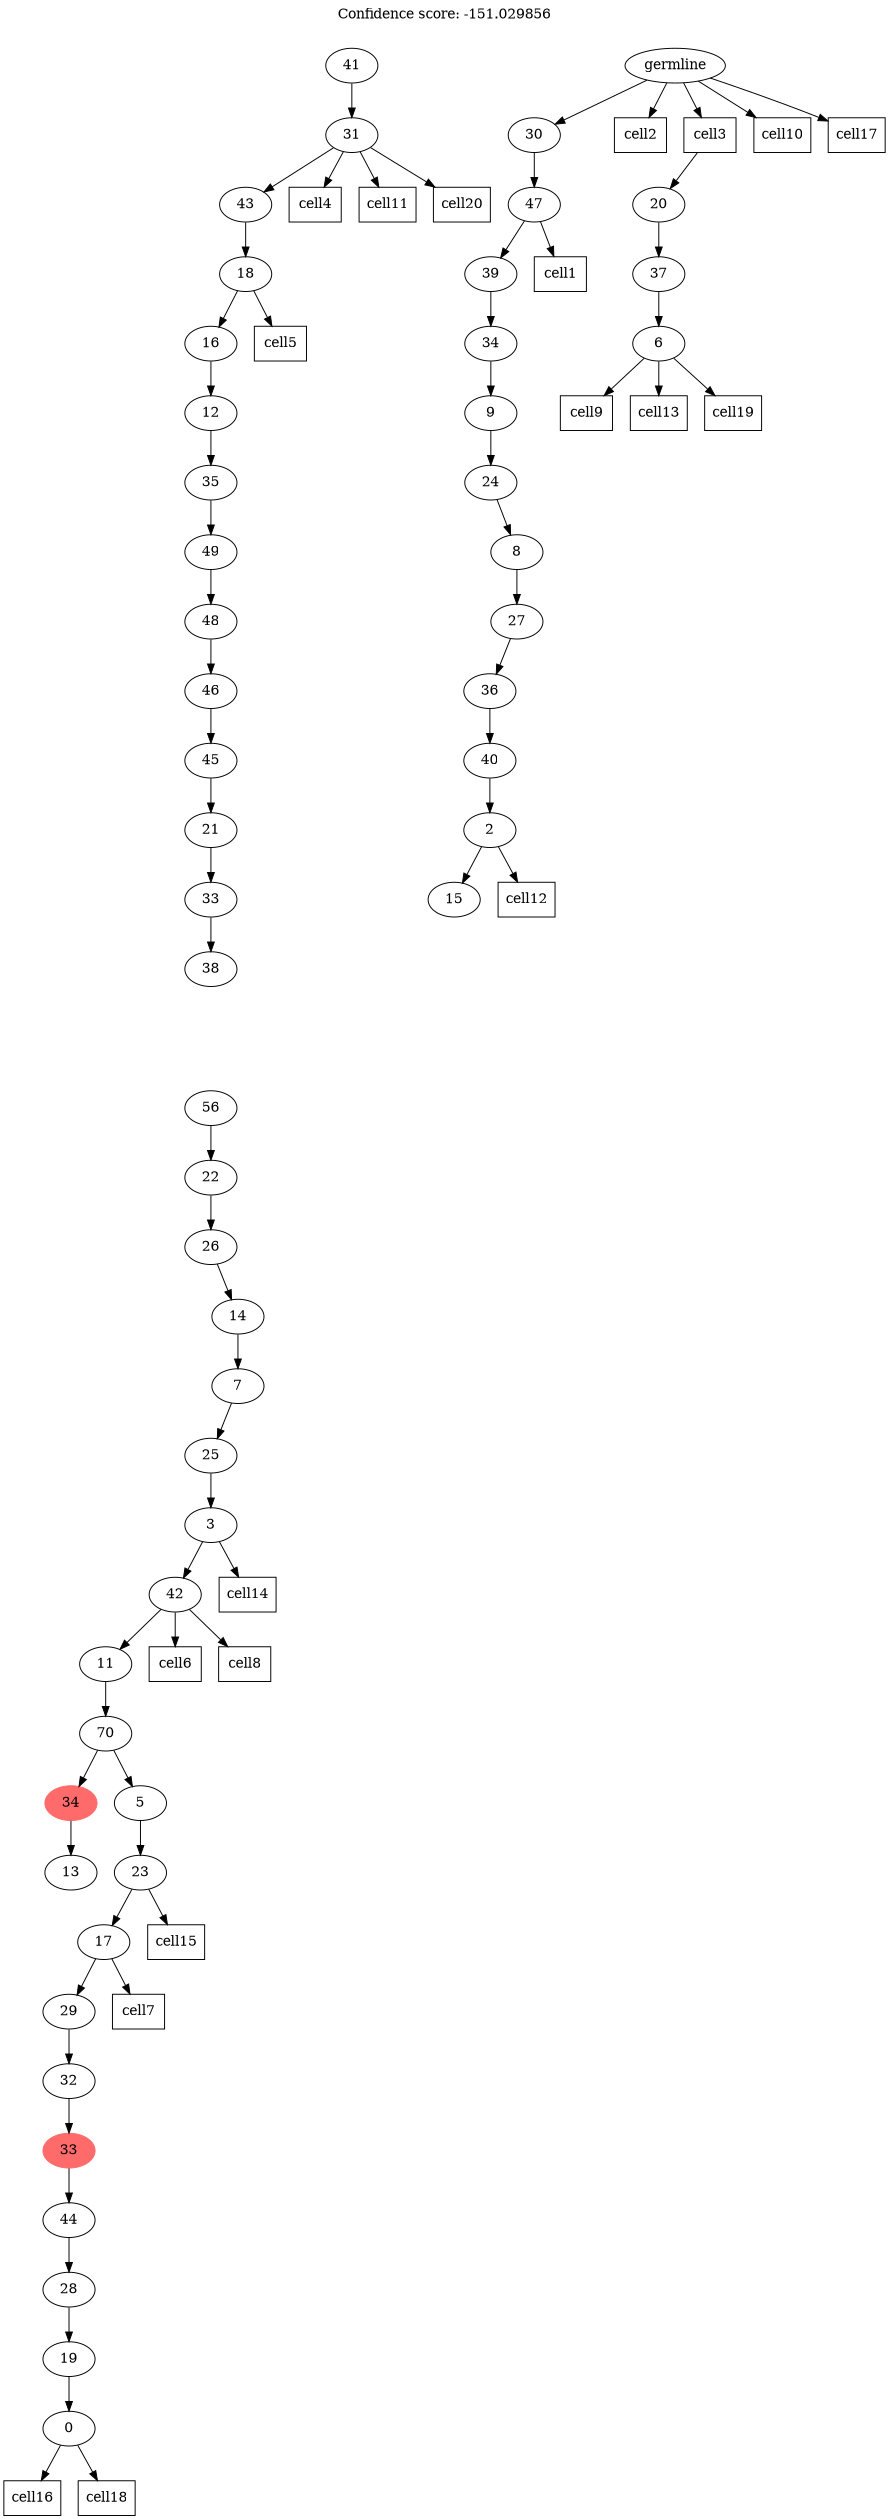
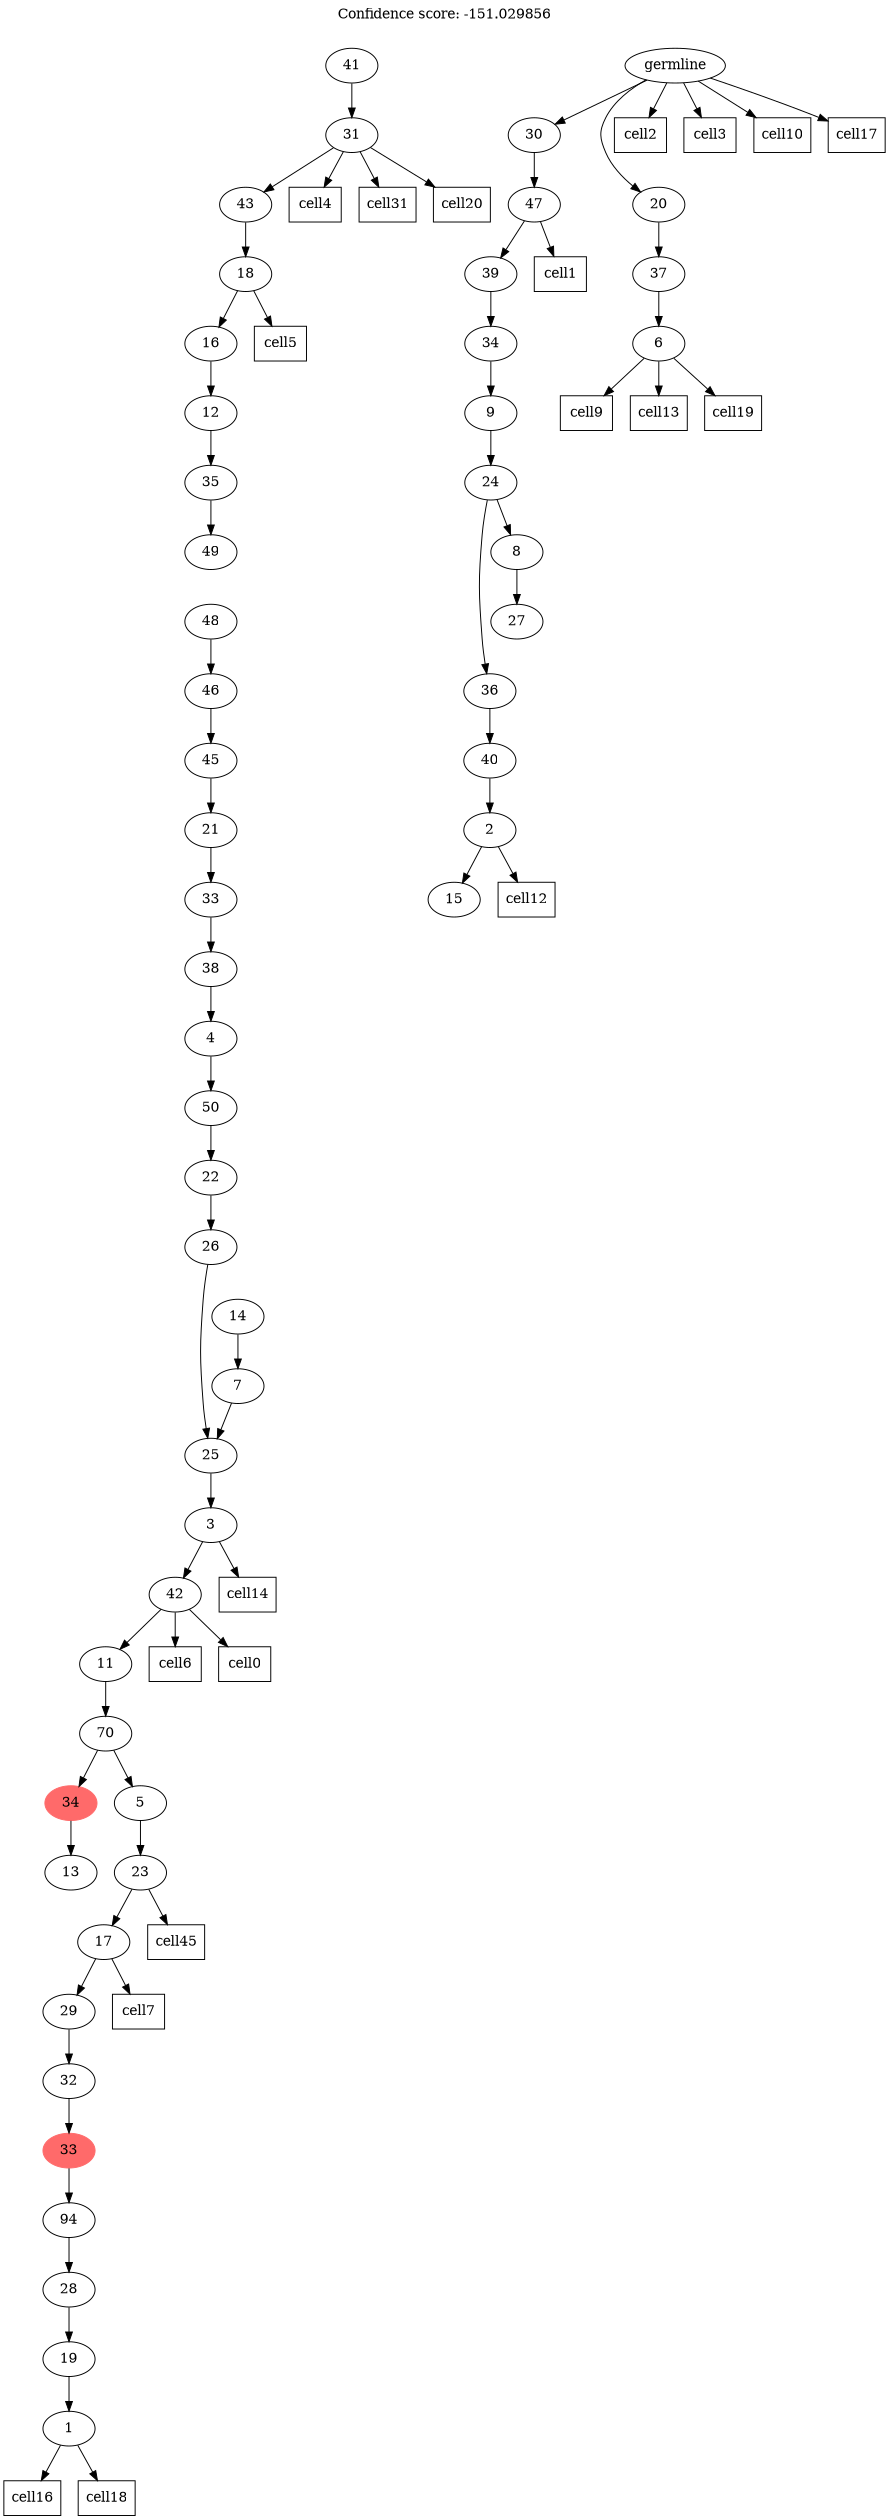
(687, 167) -> (602, 129)
(388, 205) -> (388, 205)
(211, 582) -> none
(505, 652) -> (479, 582)
none -> (211, 1039)
(211, 1108) -> (211, 1108)
(223, 1277) -> (201, 1347)
(245, 1664) -> (245, 1664)
(176, 1942) -> (176, 1942)
(69, 2220) -> (69, 2220)
(69, 2429) -> (69, 2429)
